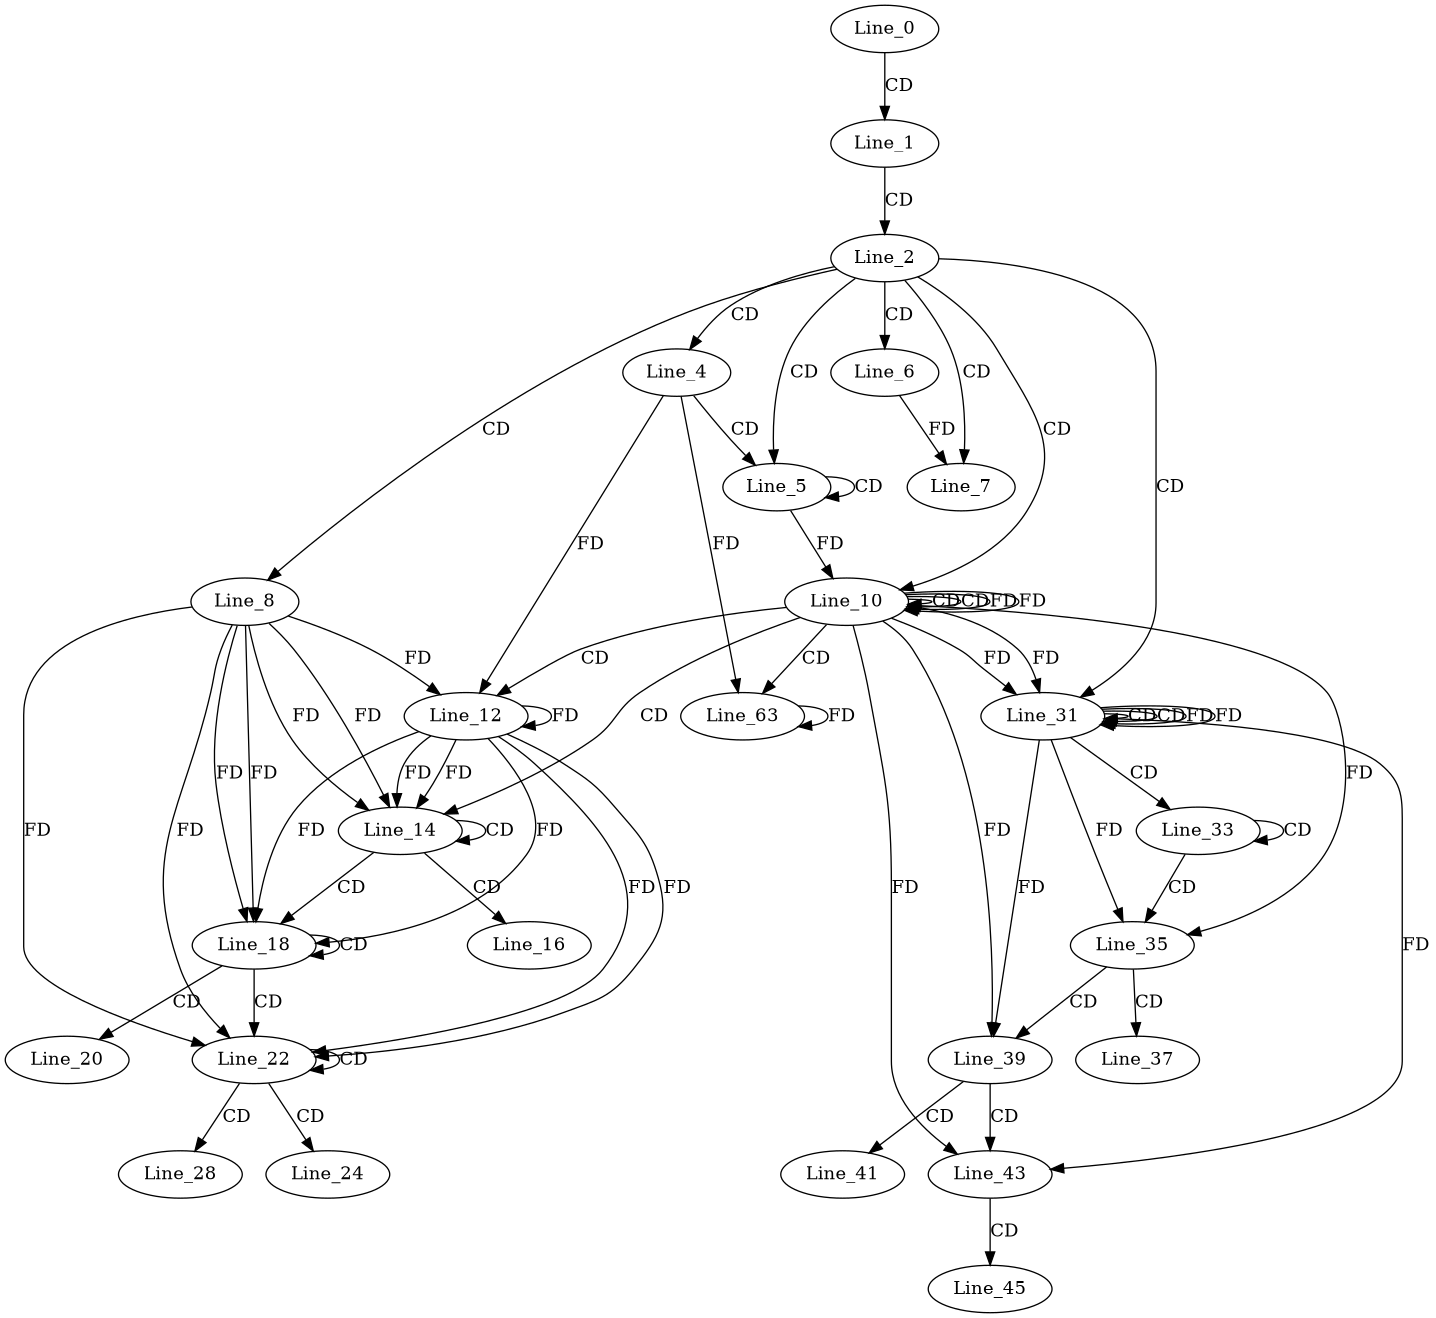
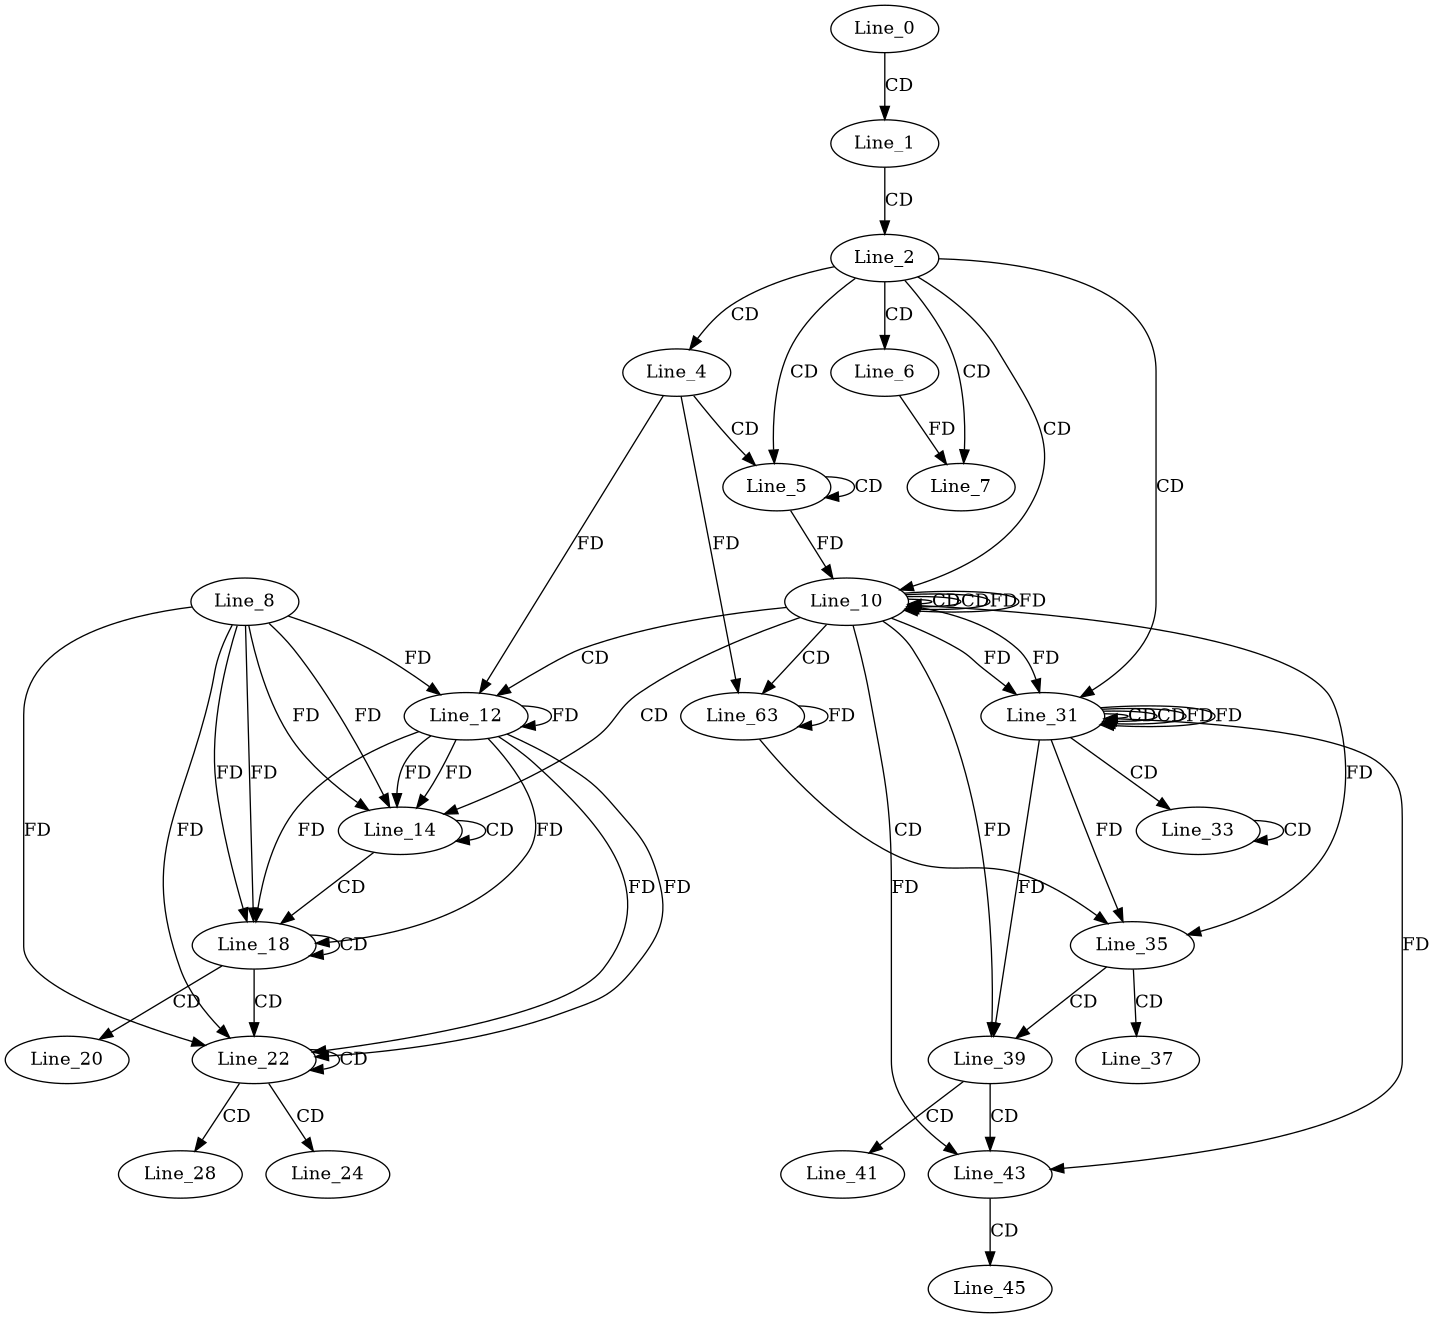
(539, 385) -> none
(1169, 882) -> (912, 862)
(529, 945) -> none
